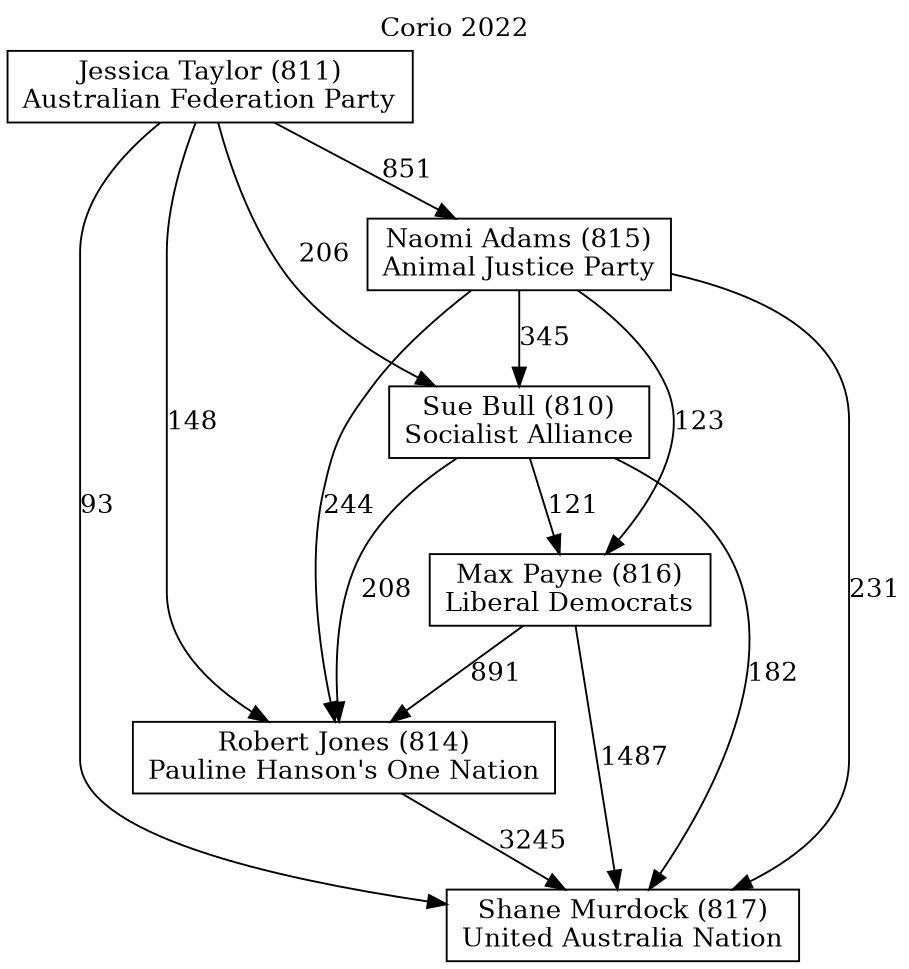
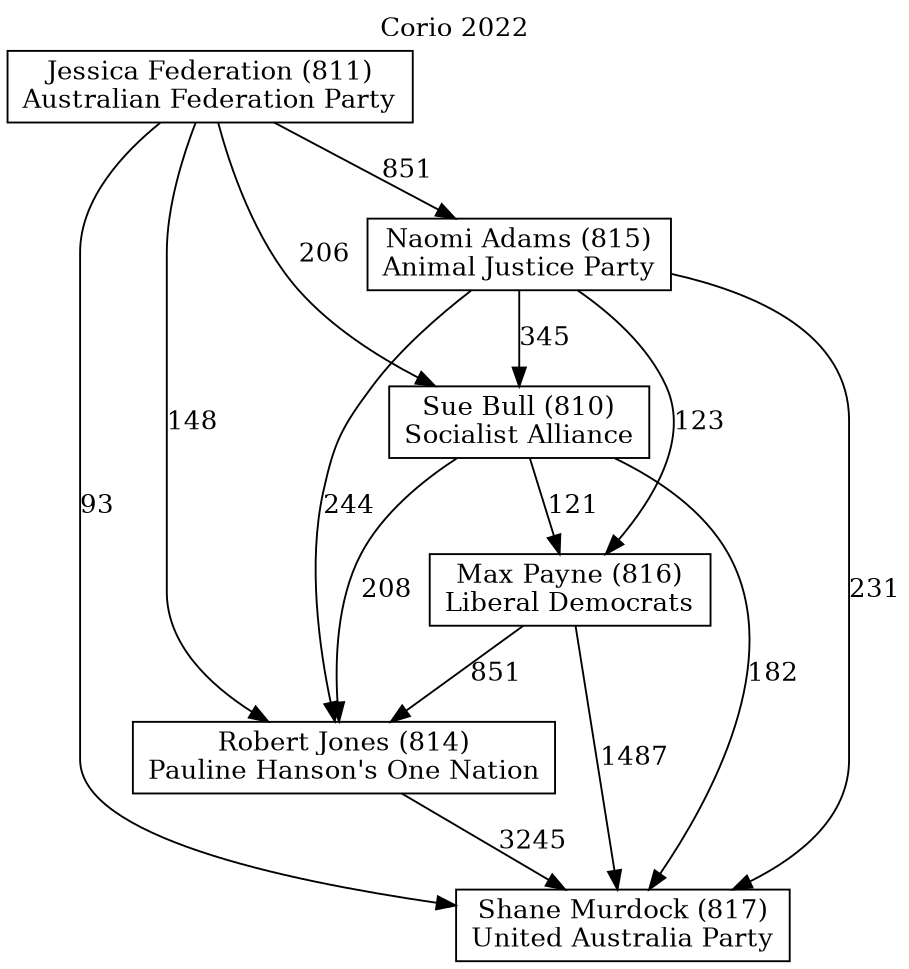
(210, 87) -> (210, 87)
(497, 674) -> (497, 674)
(623, 925) -> (623, 925)
